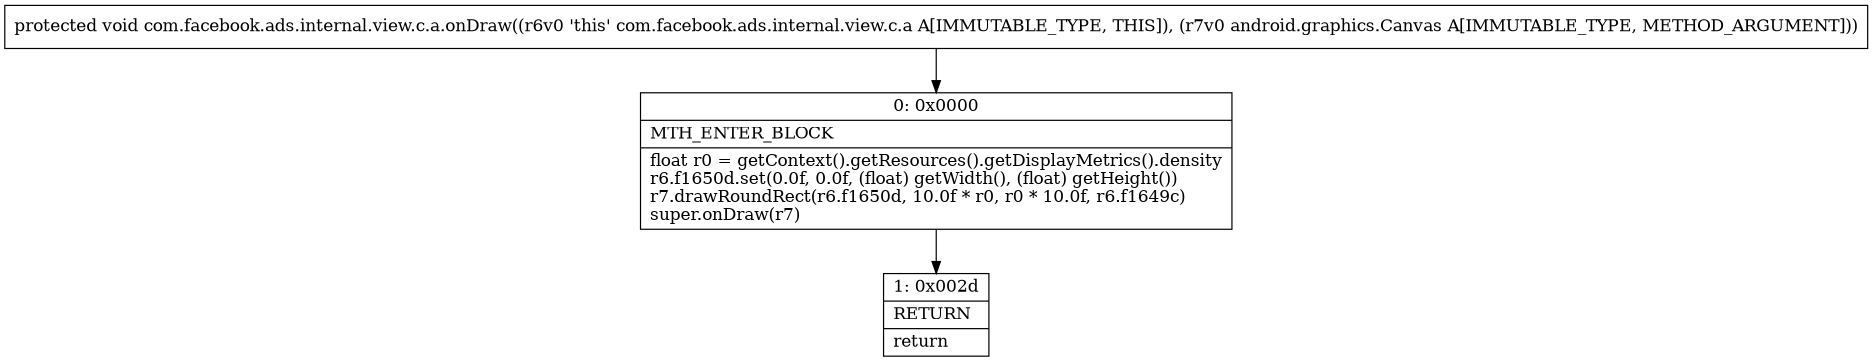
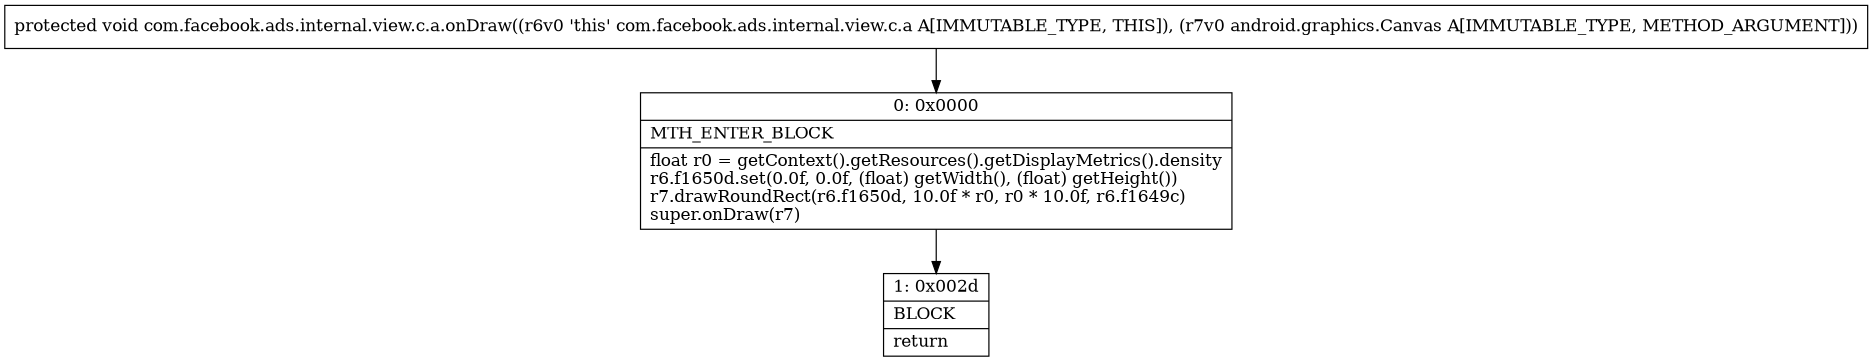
(932, 314) -> (924, 314)
